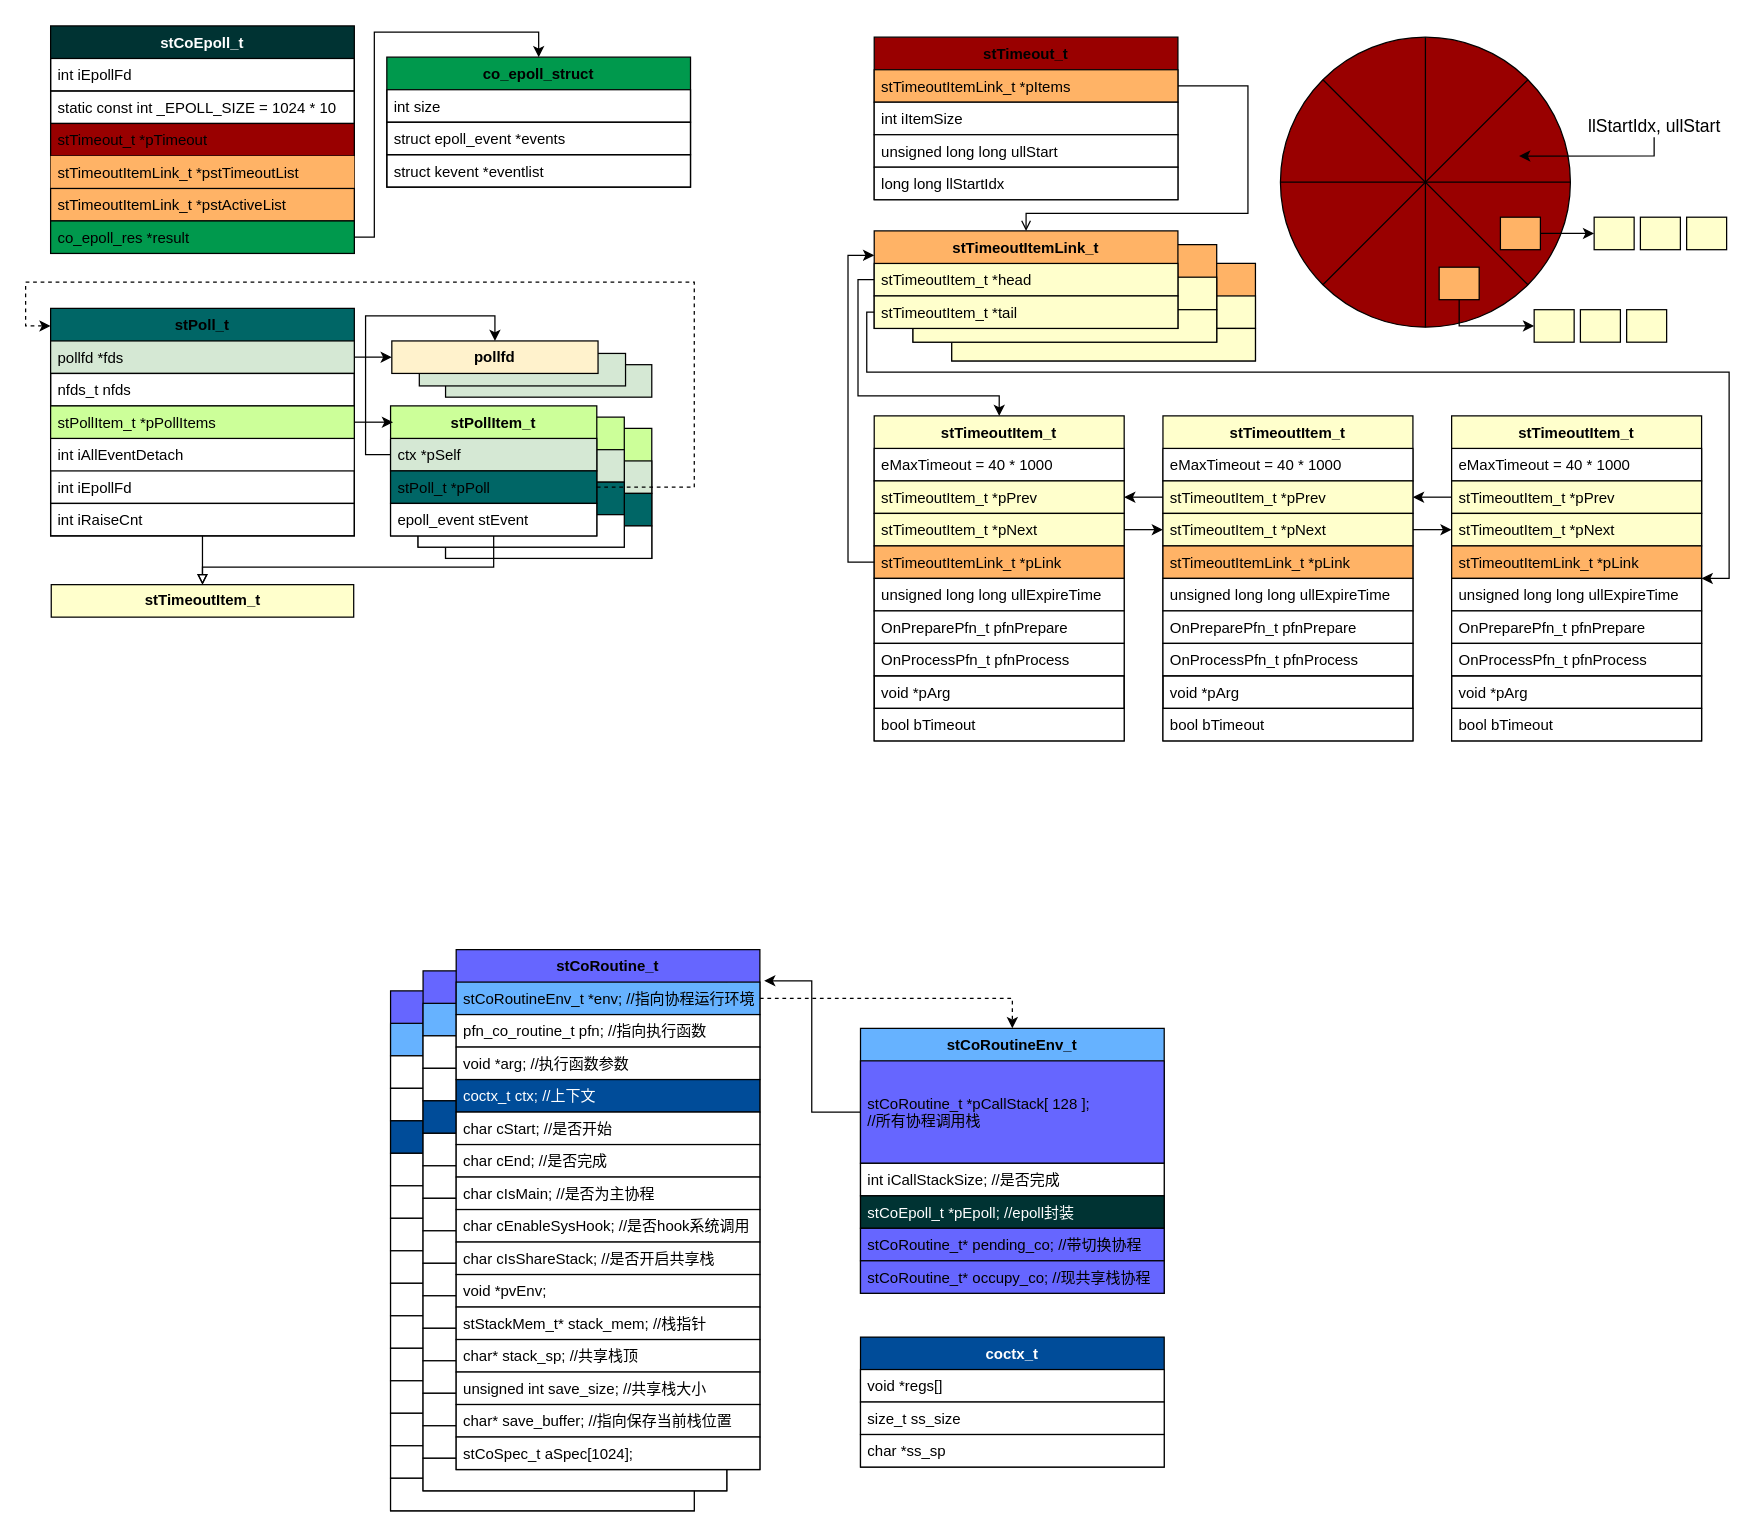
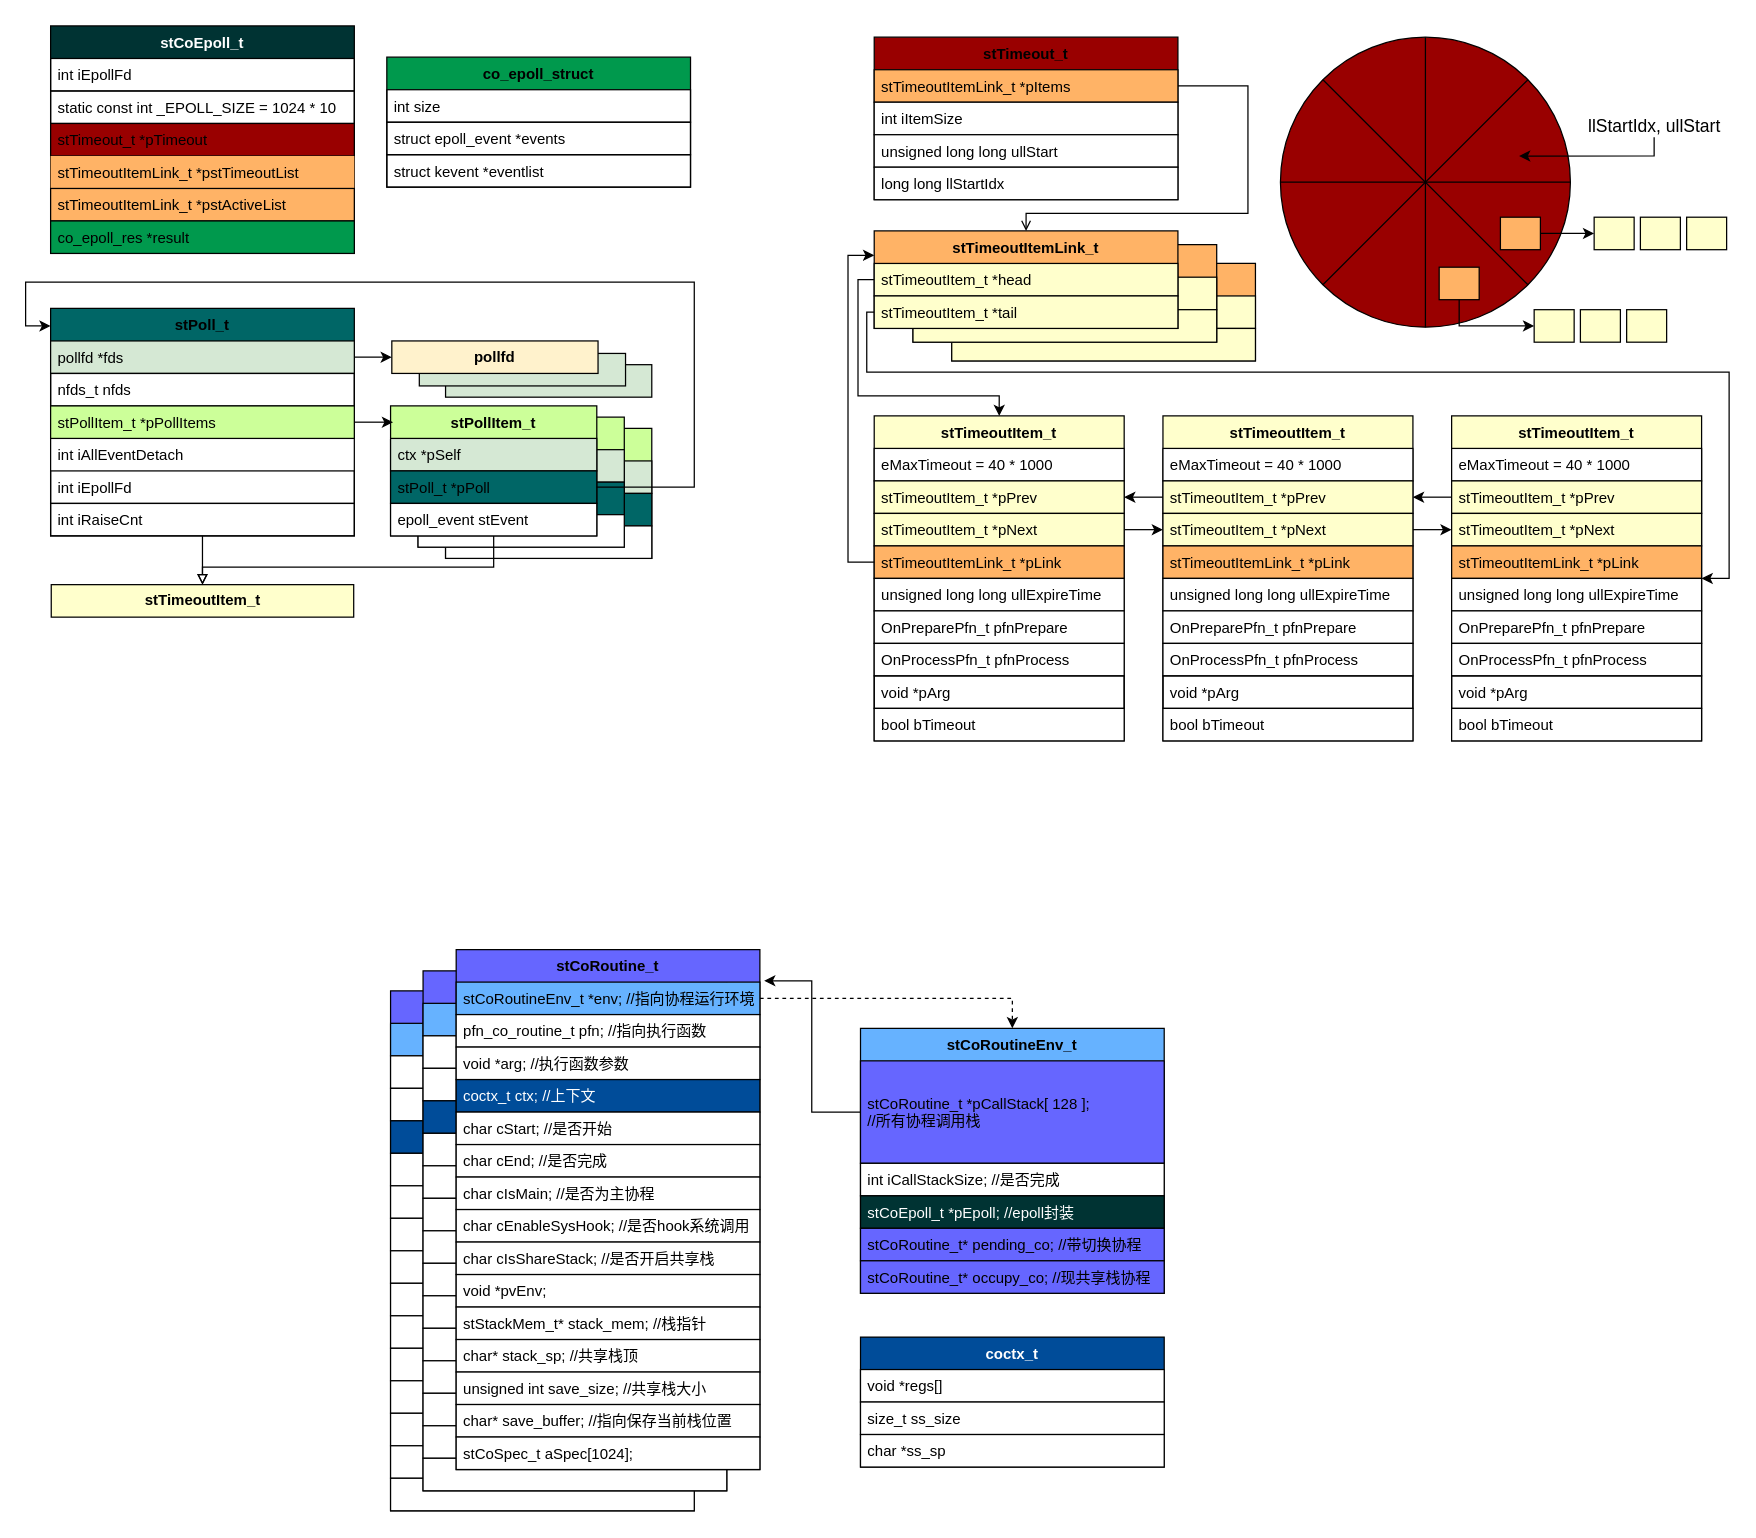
(374, 53) -> none
(469, 282) -> (469, 282)
(366, 323) -> none
